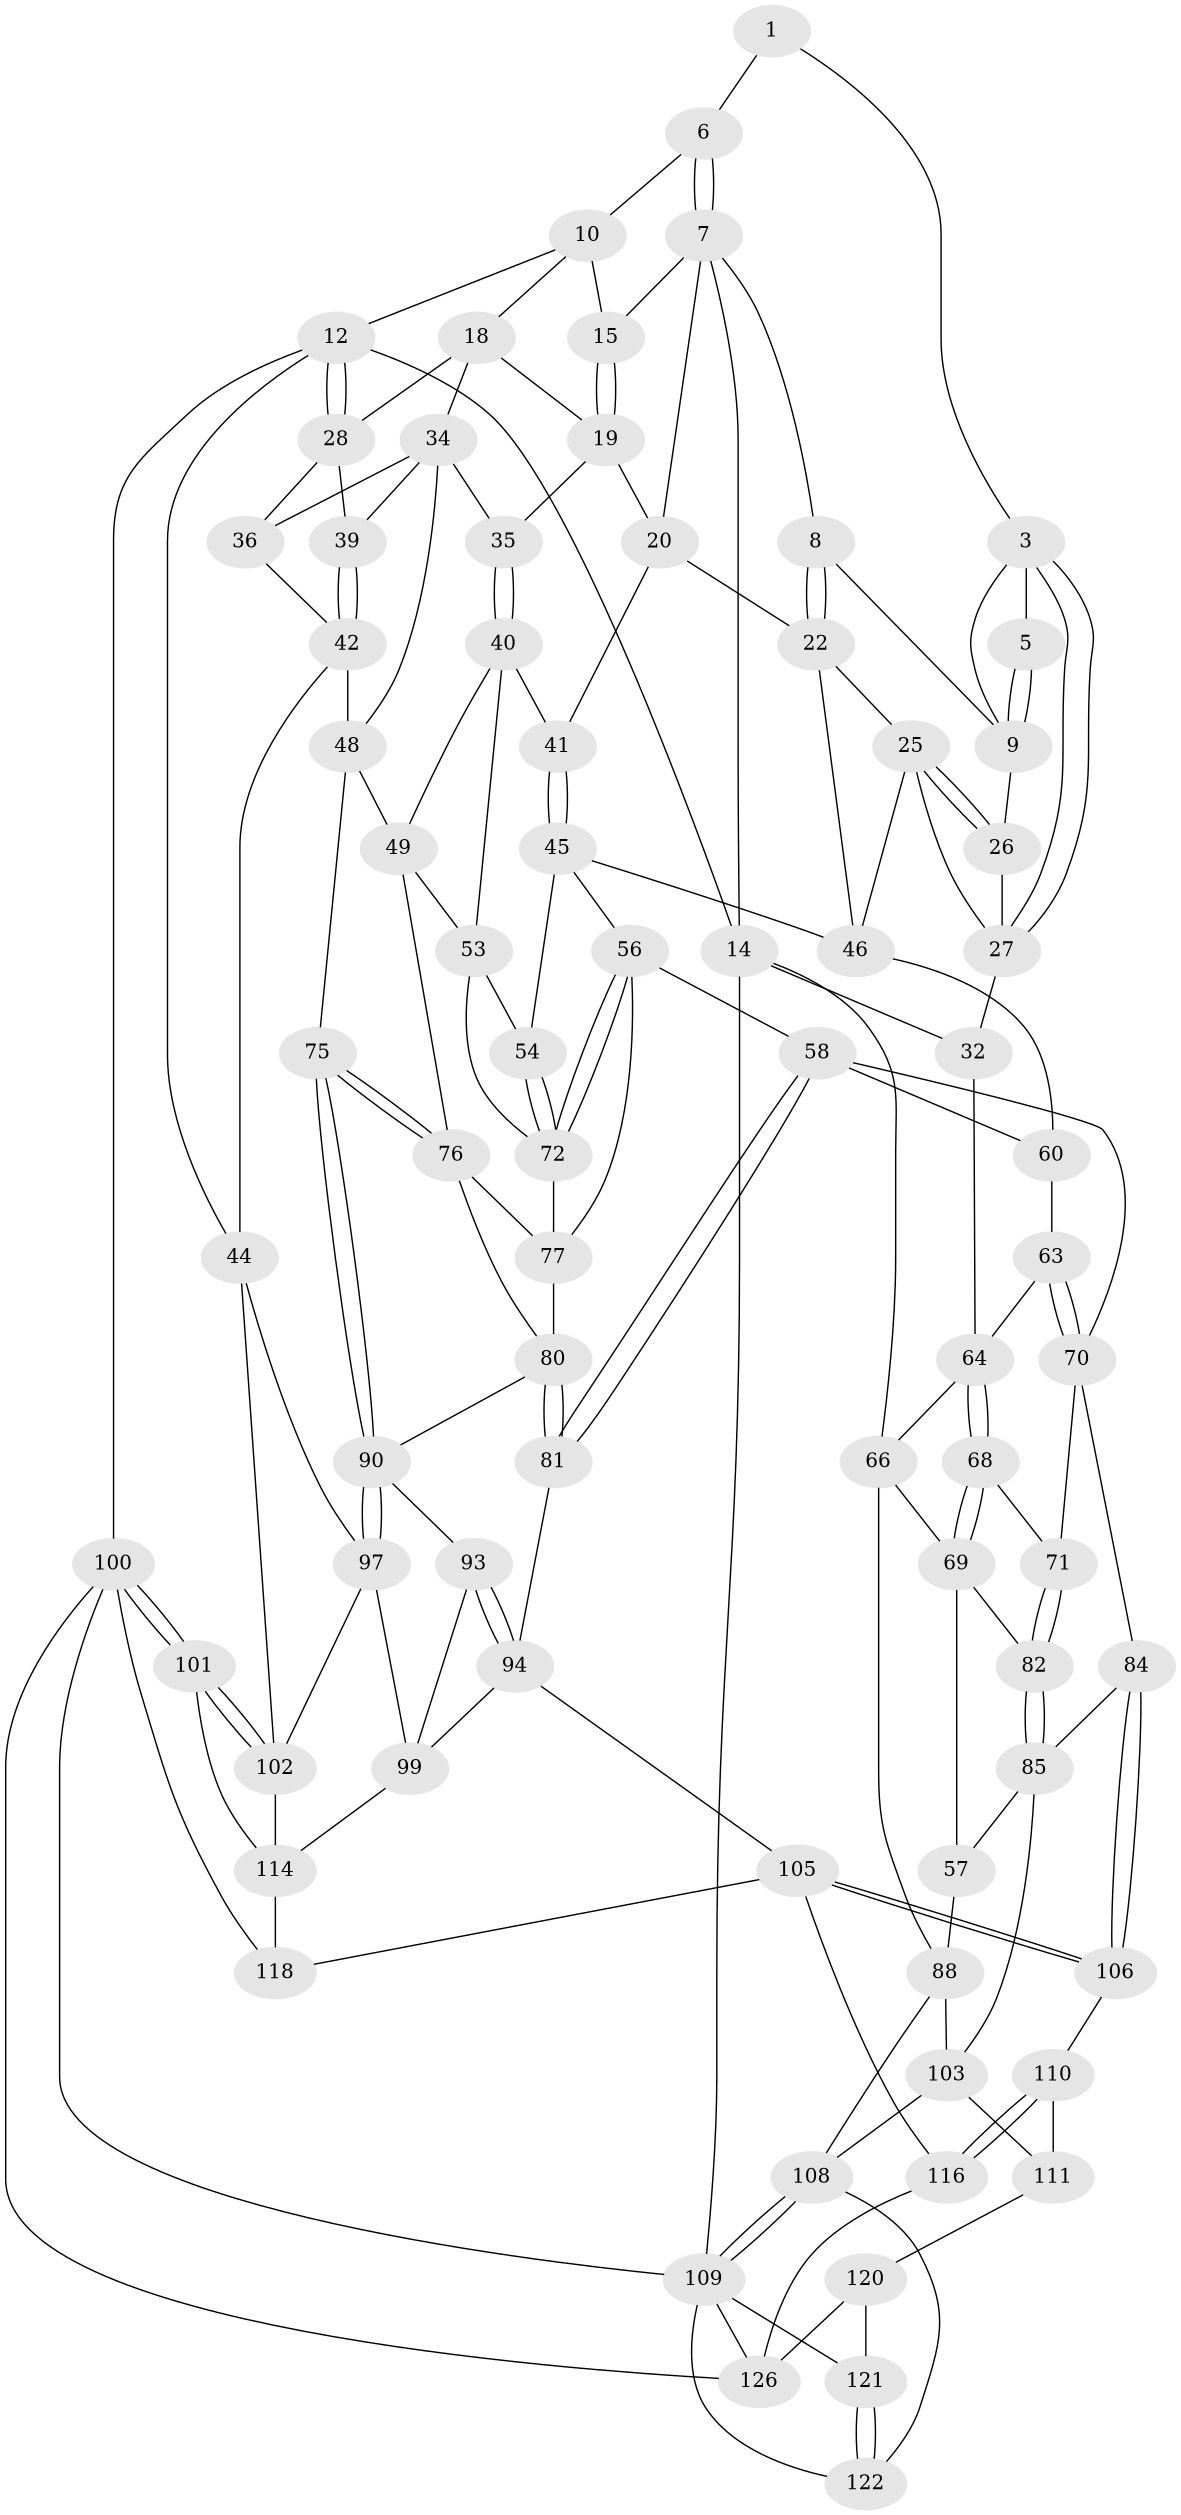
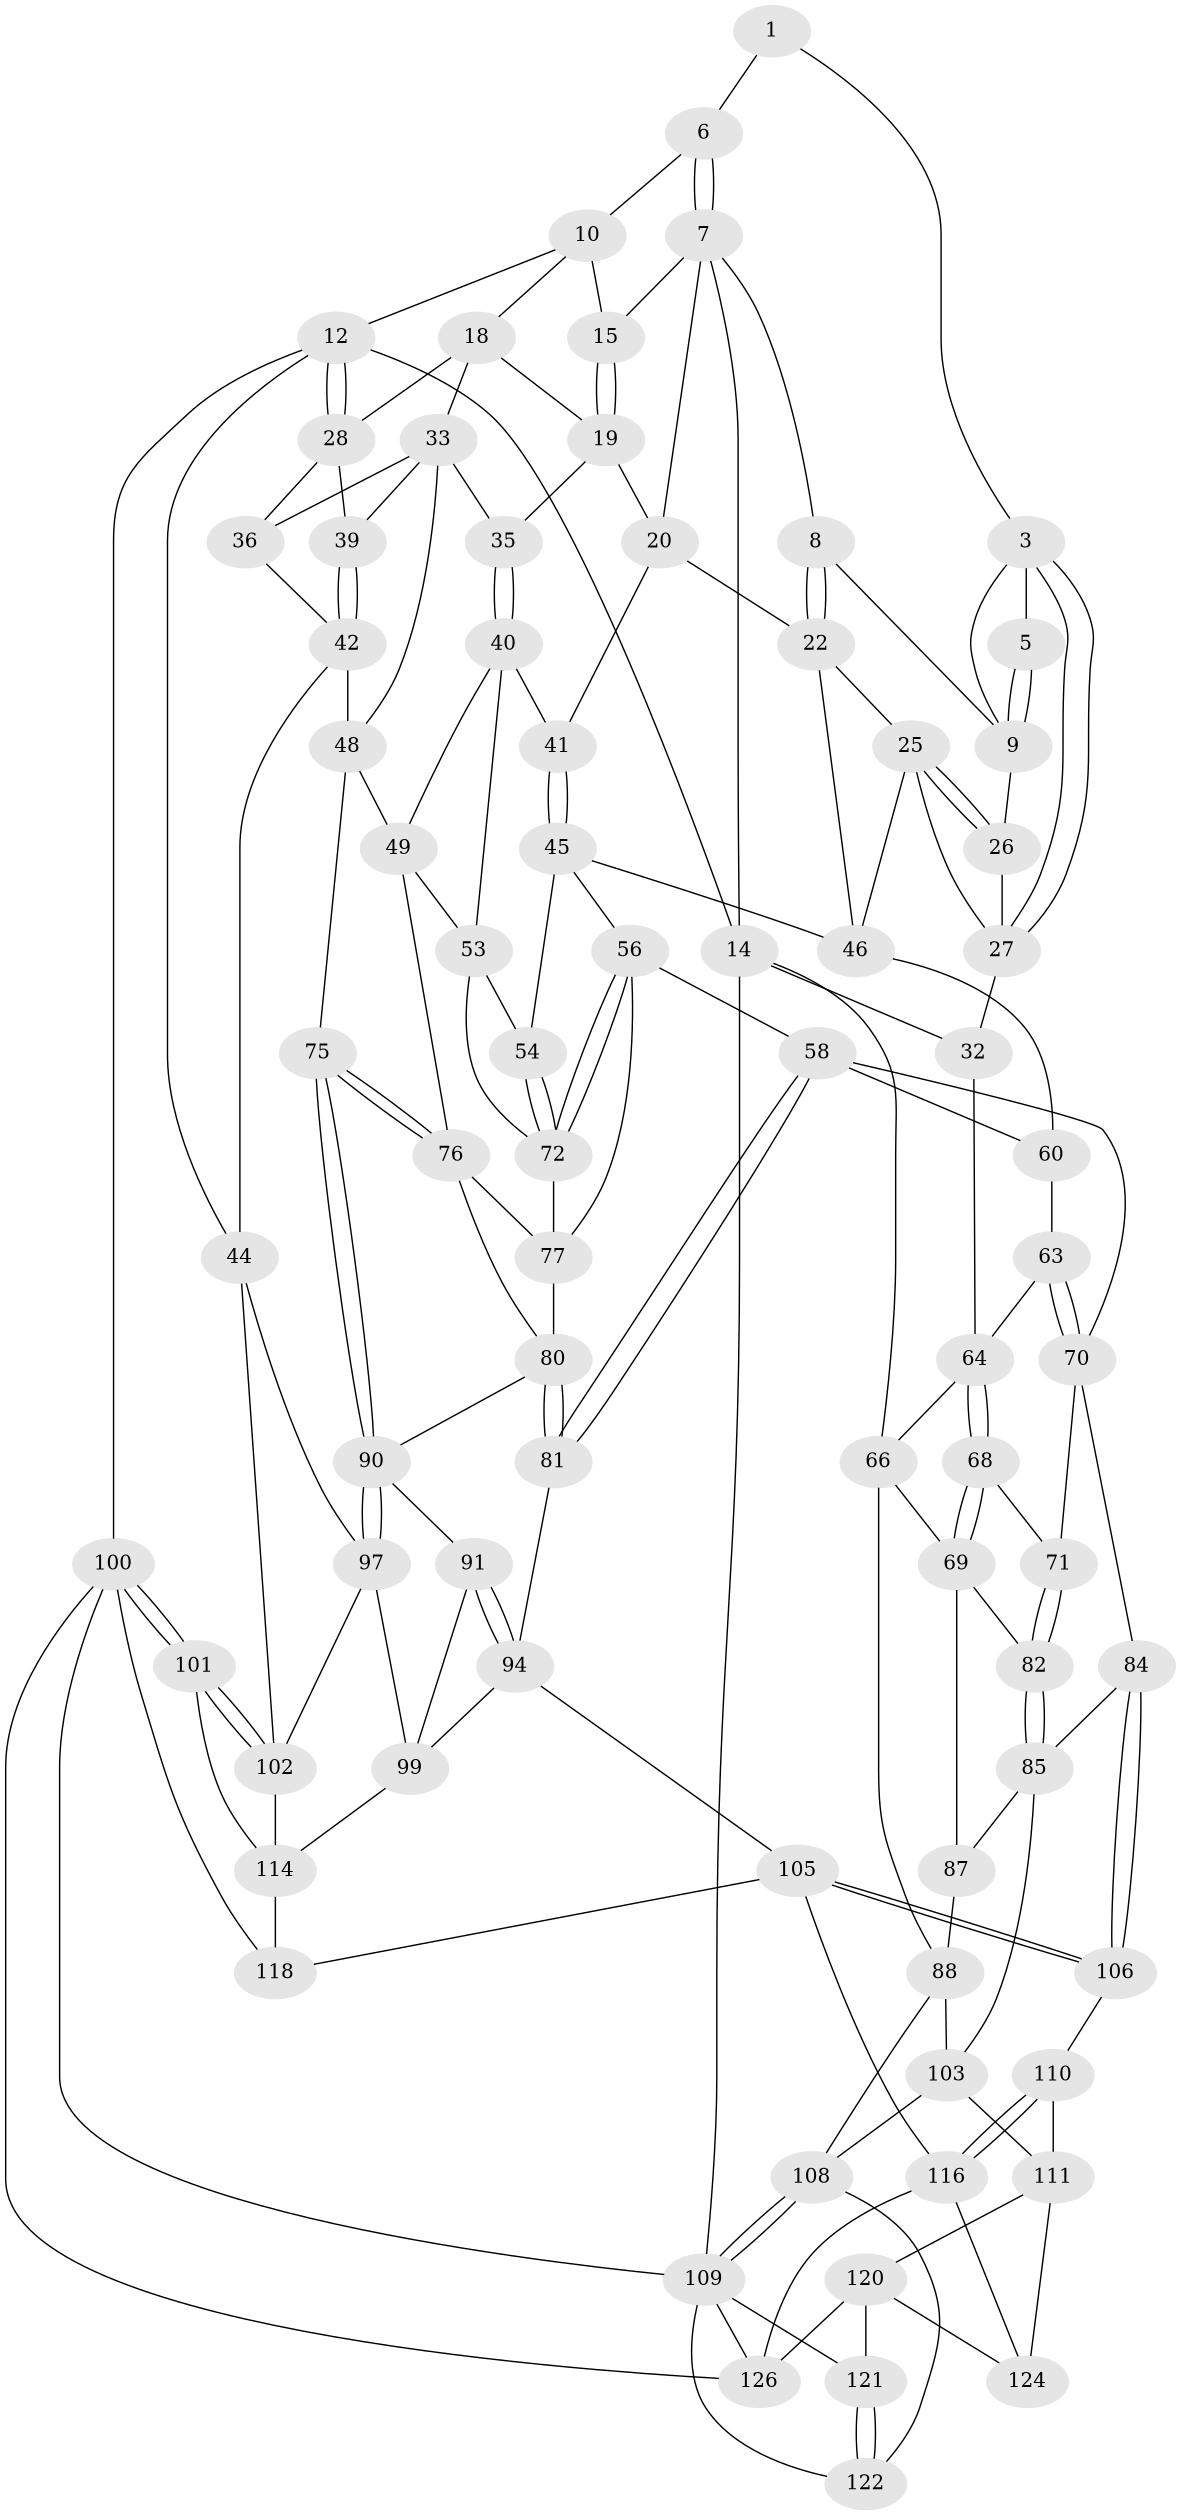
(439, 440) -> (439, 440)
(474, 1564) -> (474, 1564)
(957, 1871) -> (957, 1871)
none -> (1028, 2382)
